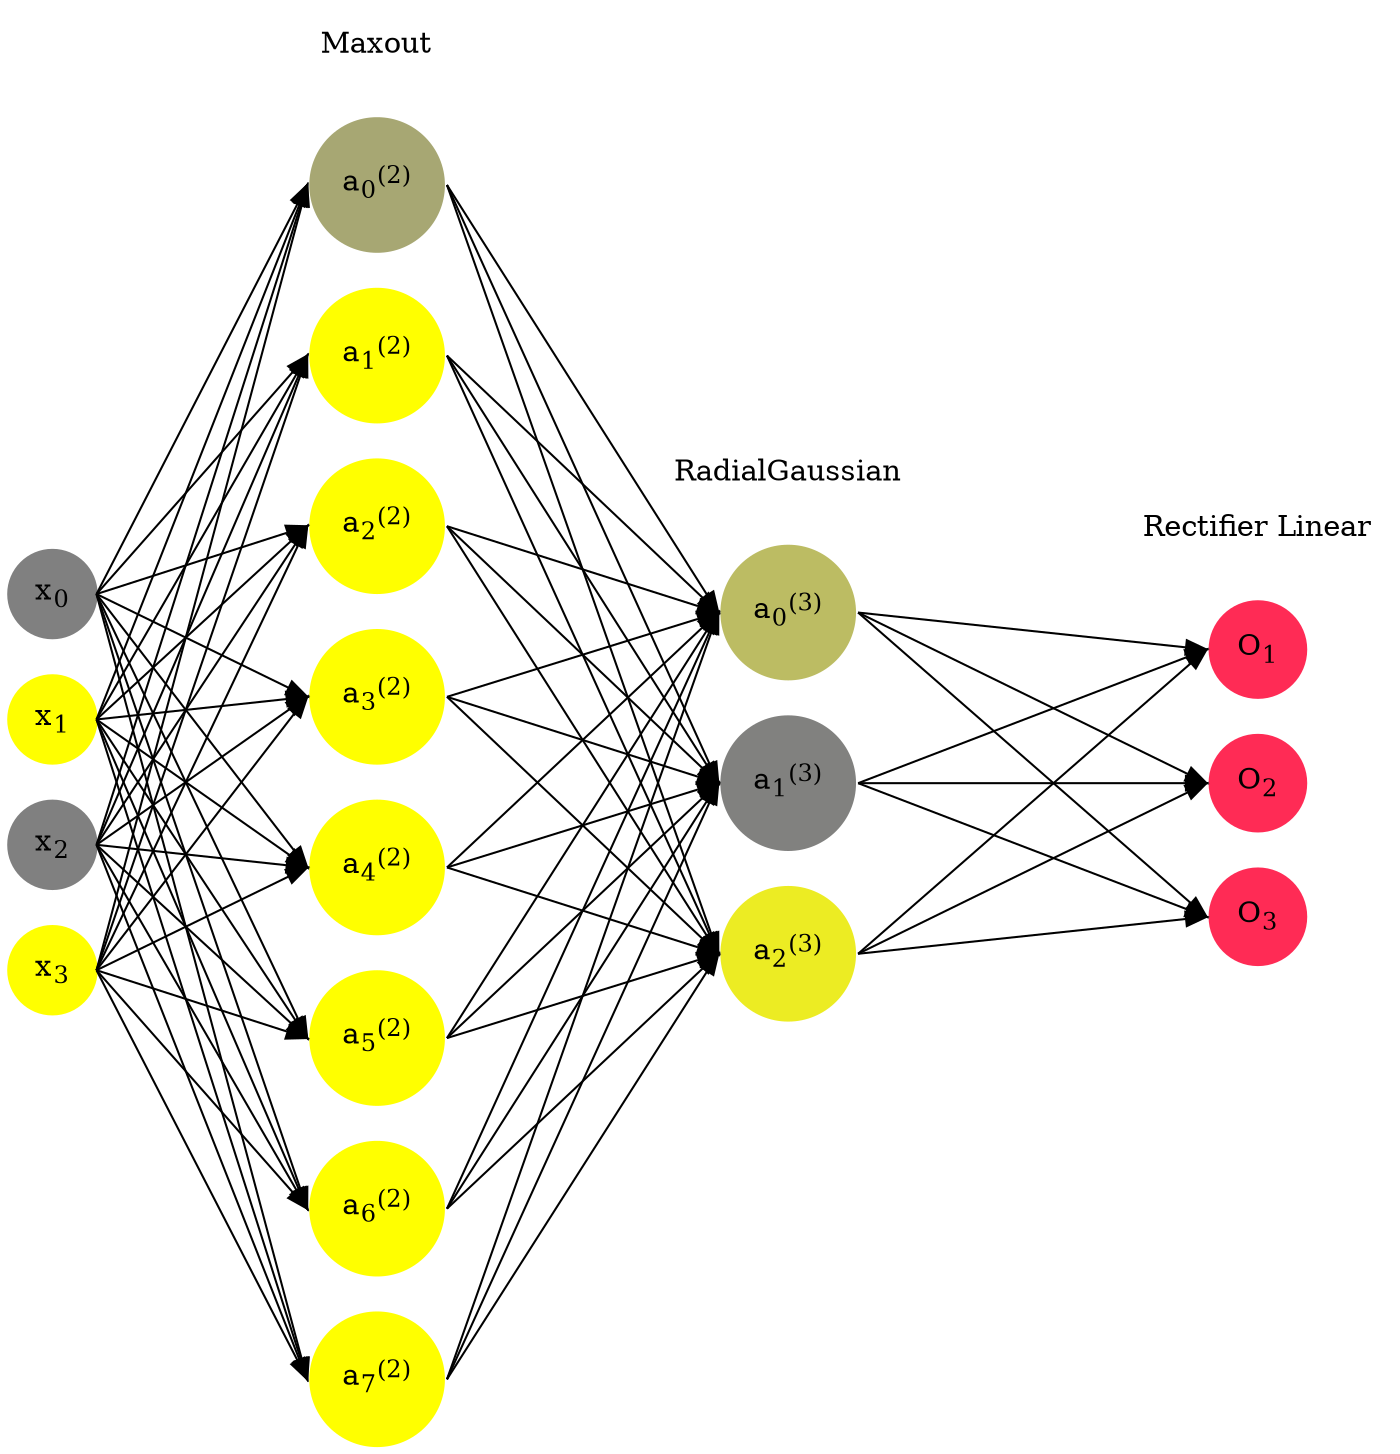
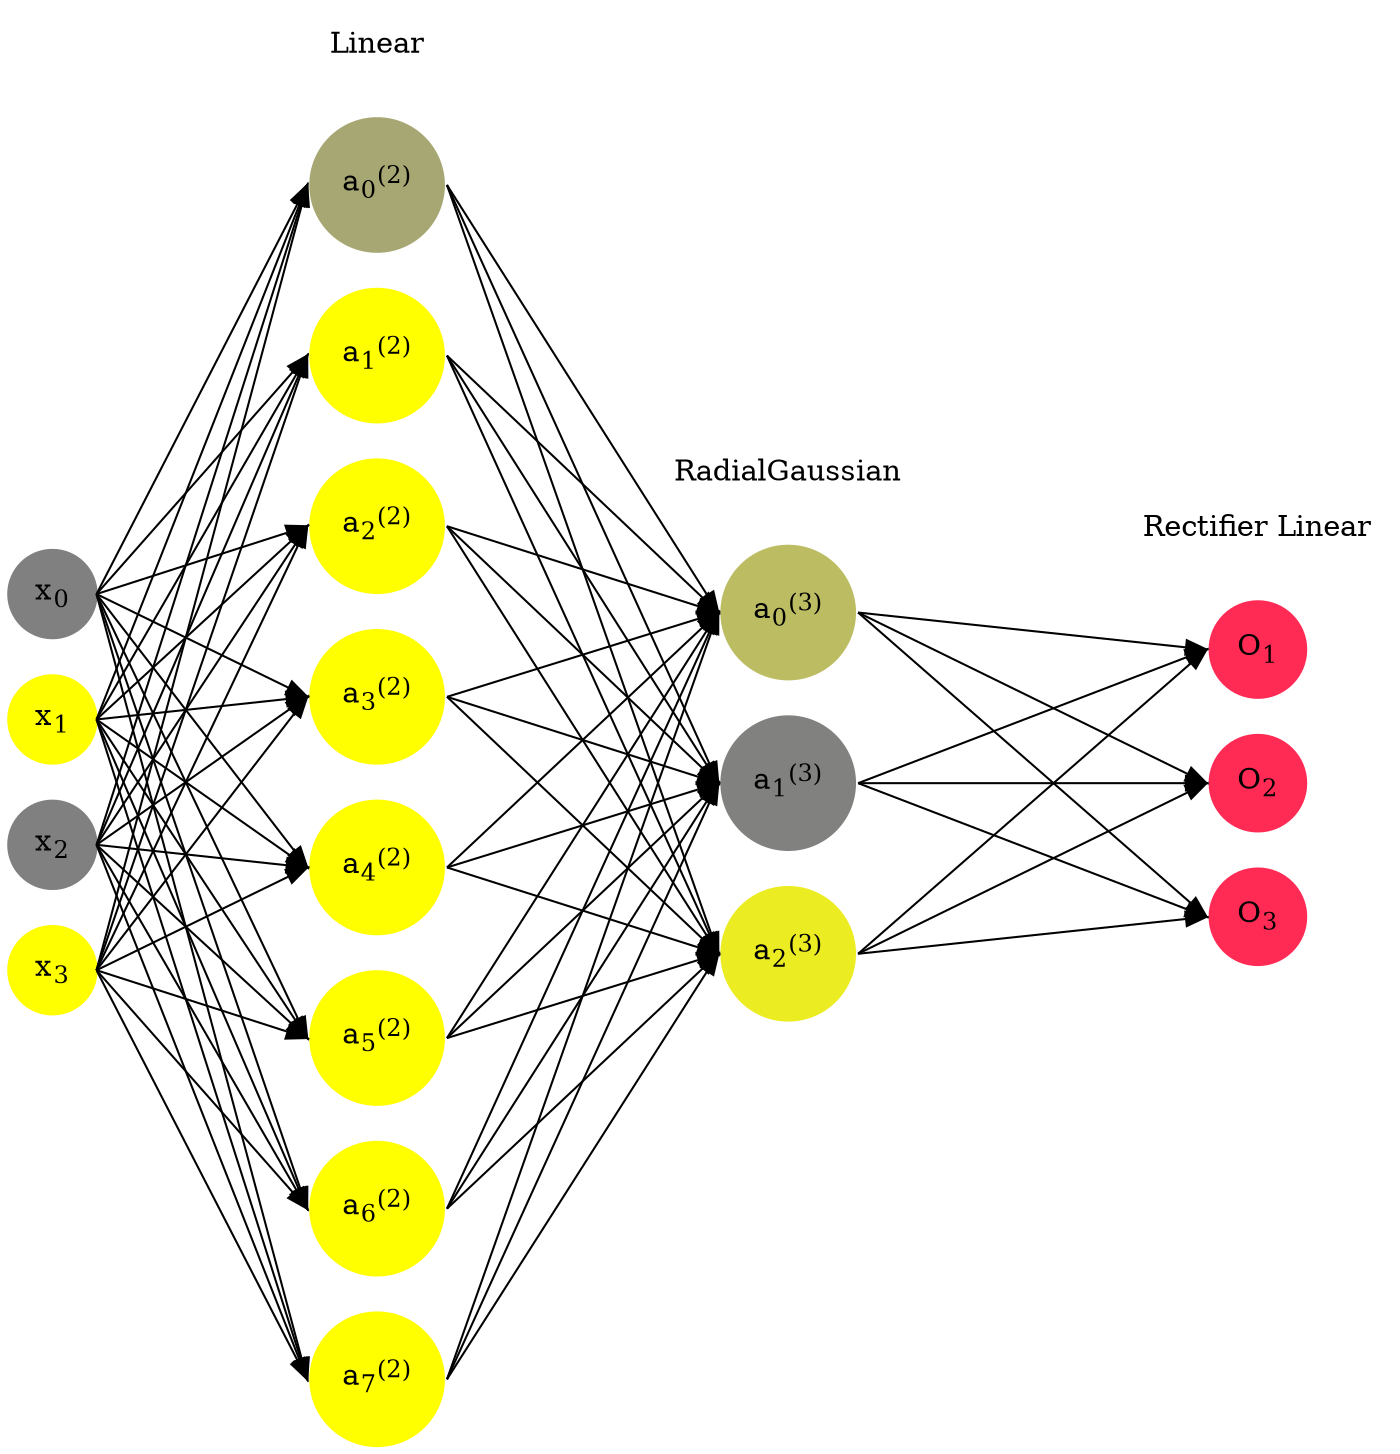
(377, 45) -> (377, 45)
